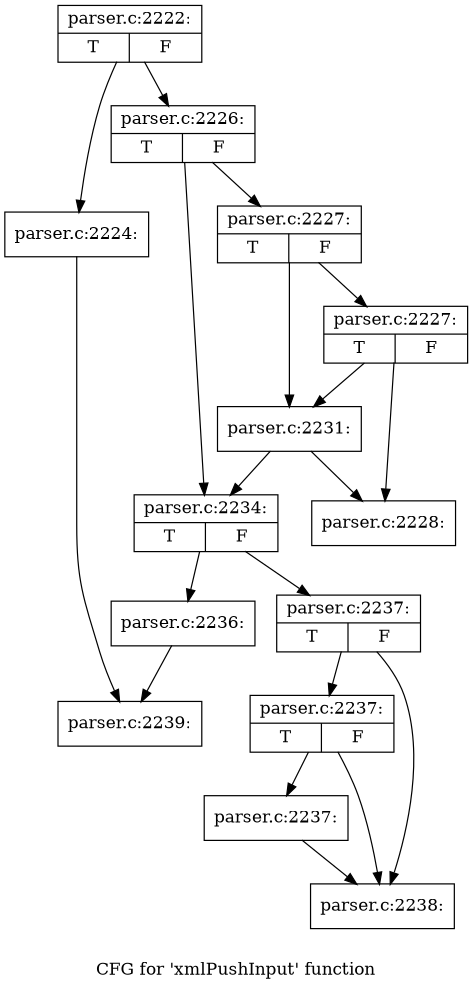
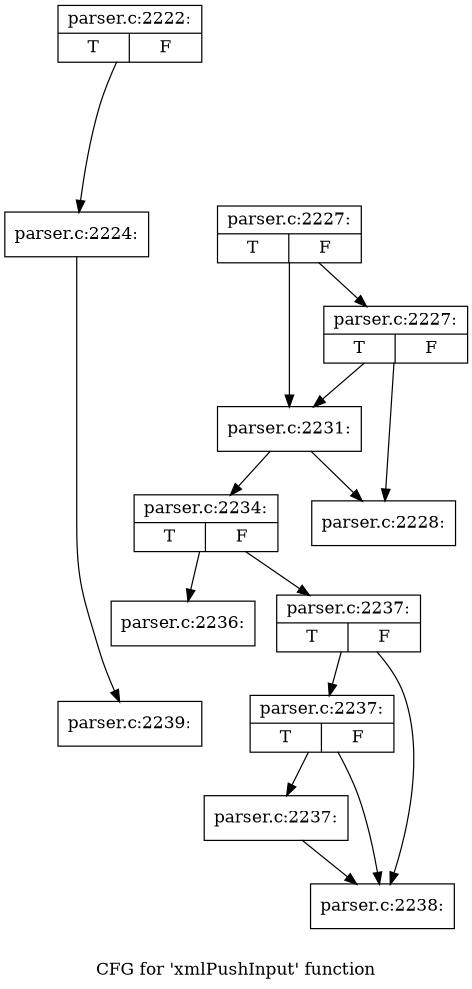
(183, 134) -> none
(159, 668) -> none
